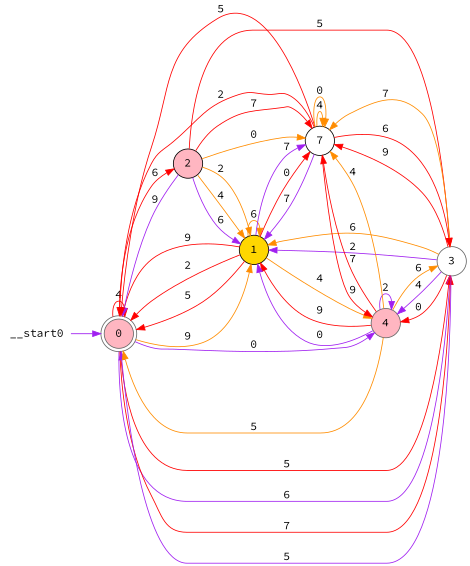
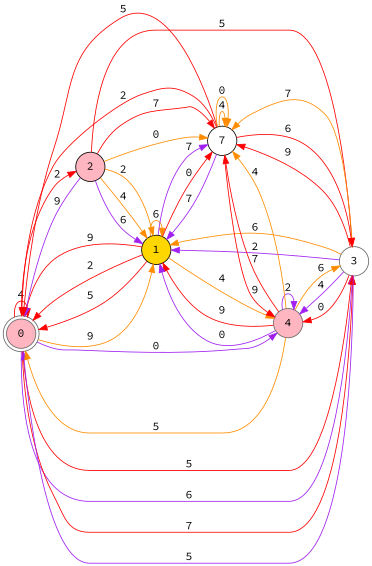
(155, 173) -> (57, 175)
(37, 334) -> none
